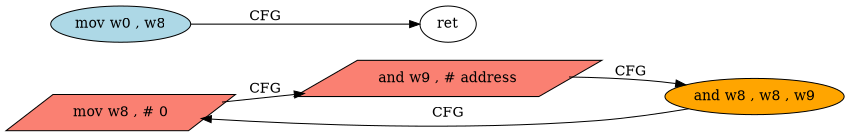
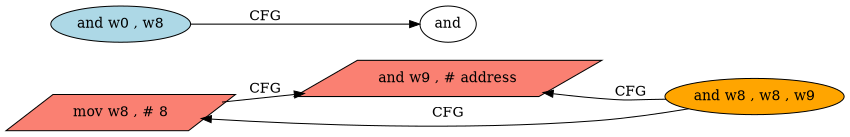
(121, 24) -> (121, 24)
(448, 24) -> (448, 24)
(622, 79) -> (610, 99)
(121, 113) -> (121, 113)
